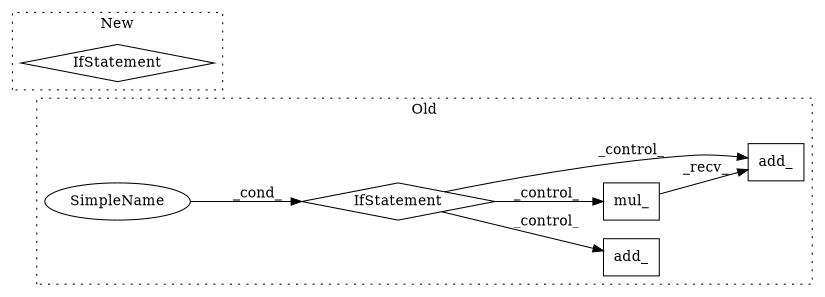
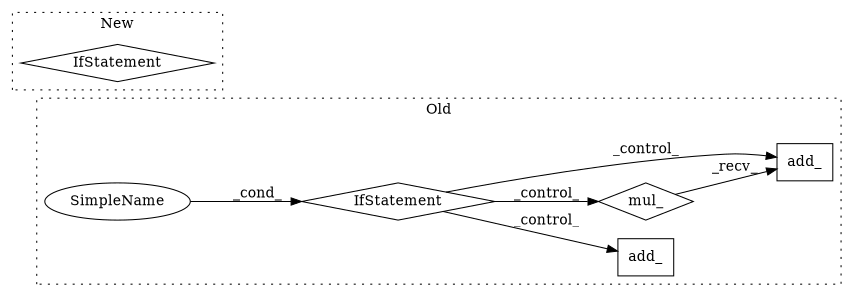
(631, 202) -> (646, 202)
